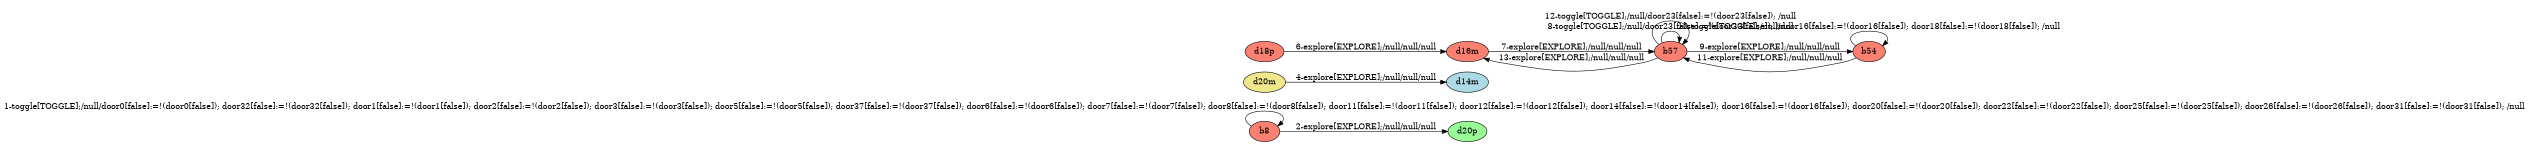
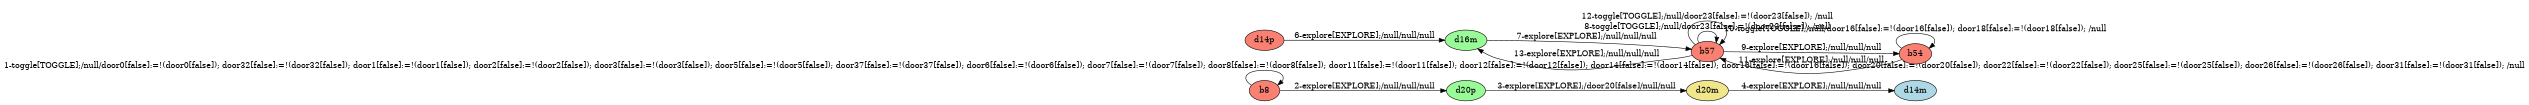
(1265, 52) -> (1265, 40)
(1467, 52) -> (1466, 40)
none -> (1583, 91)
